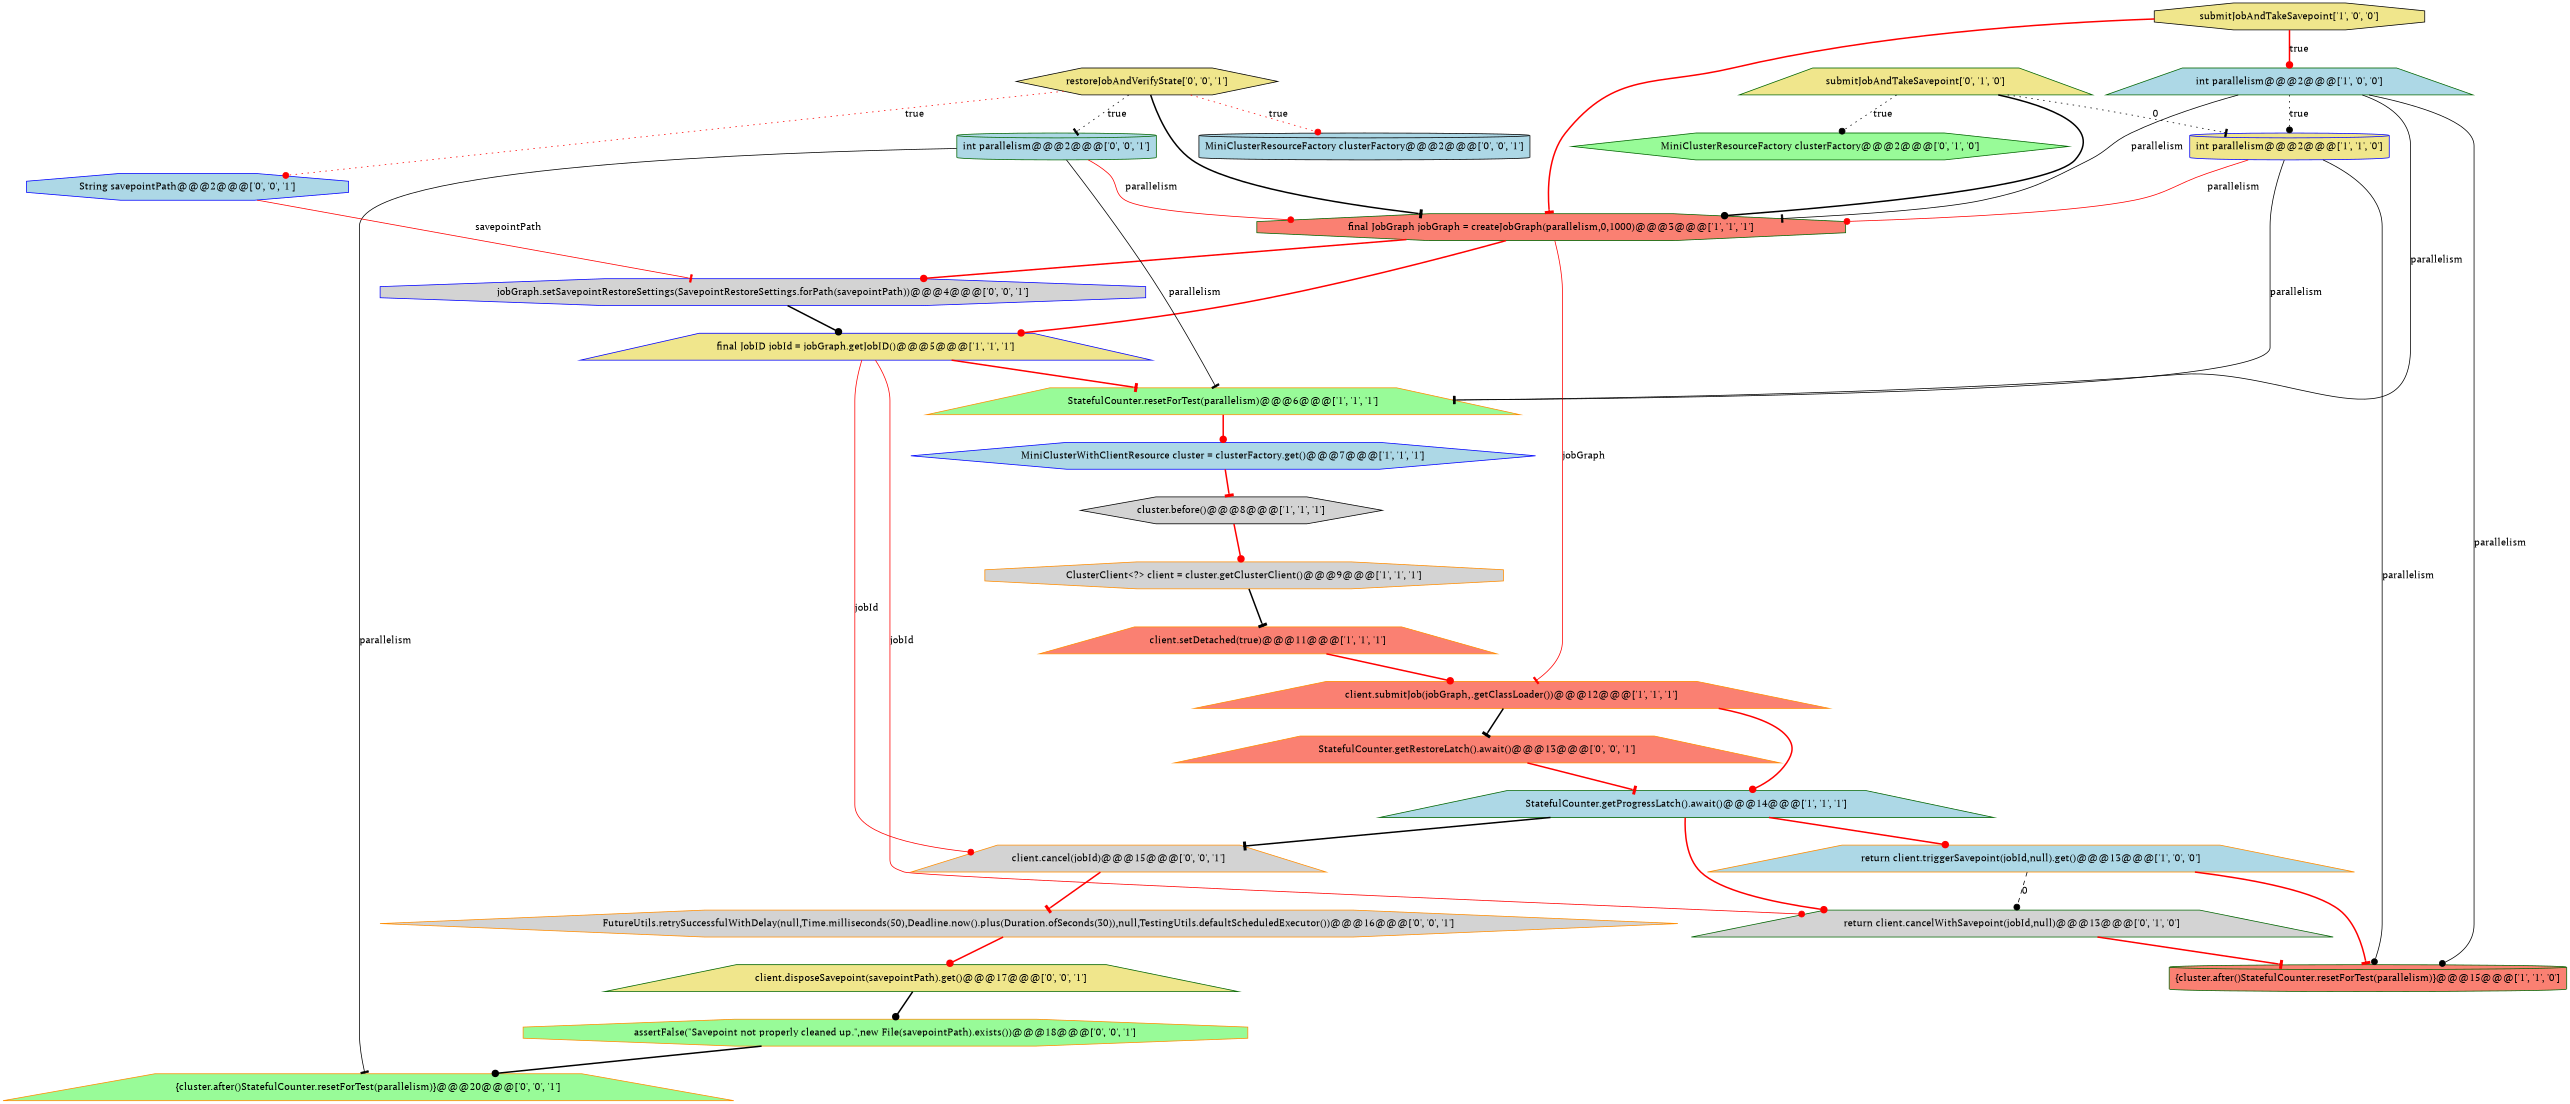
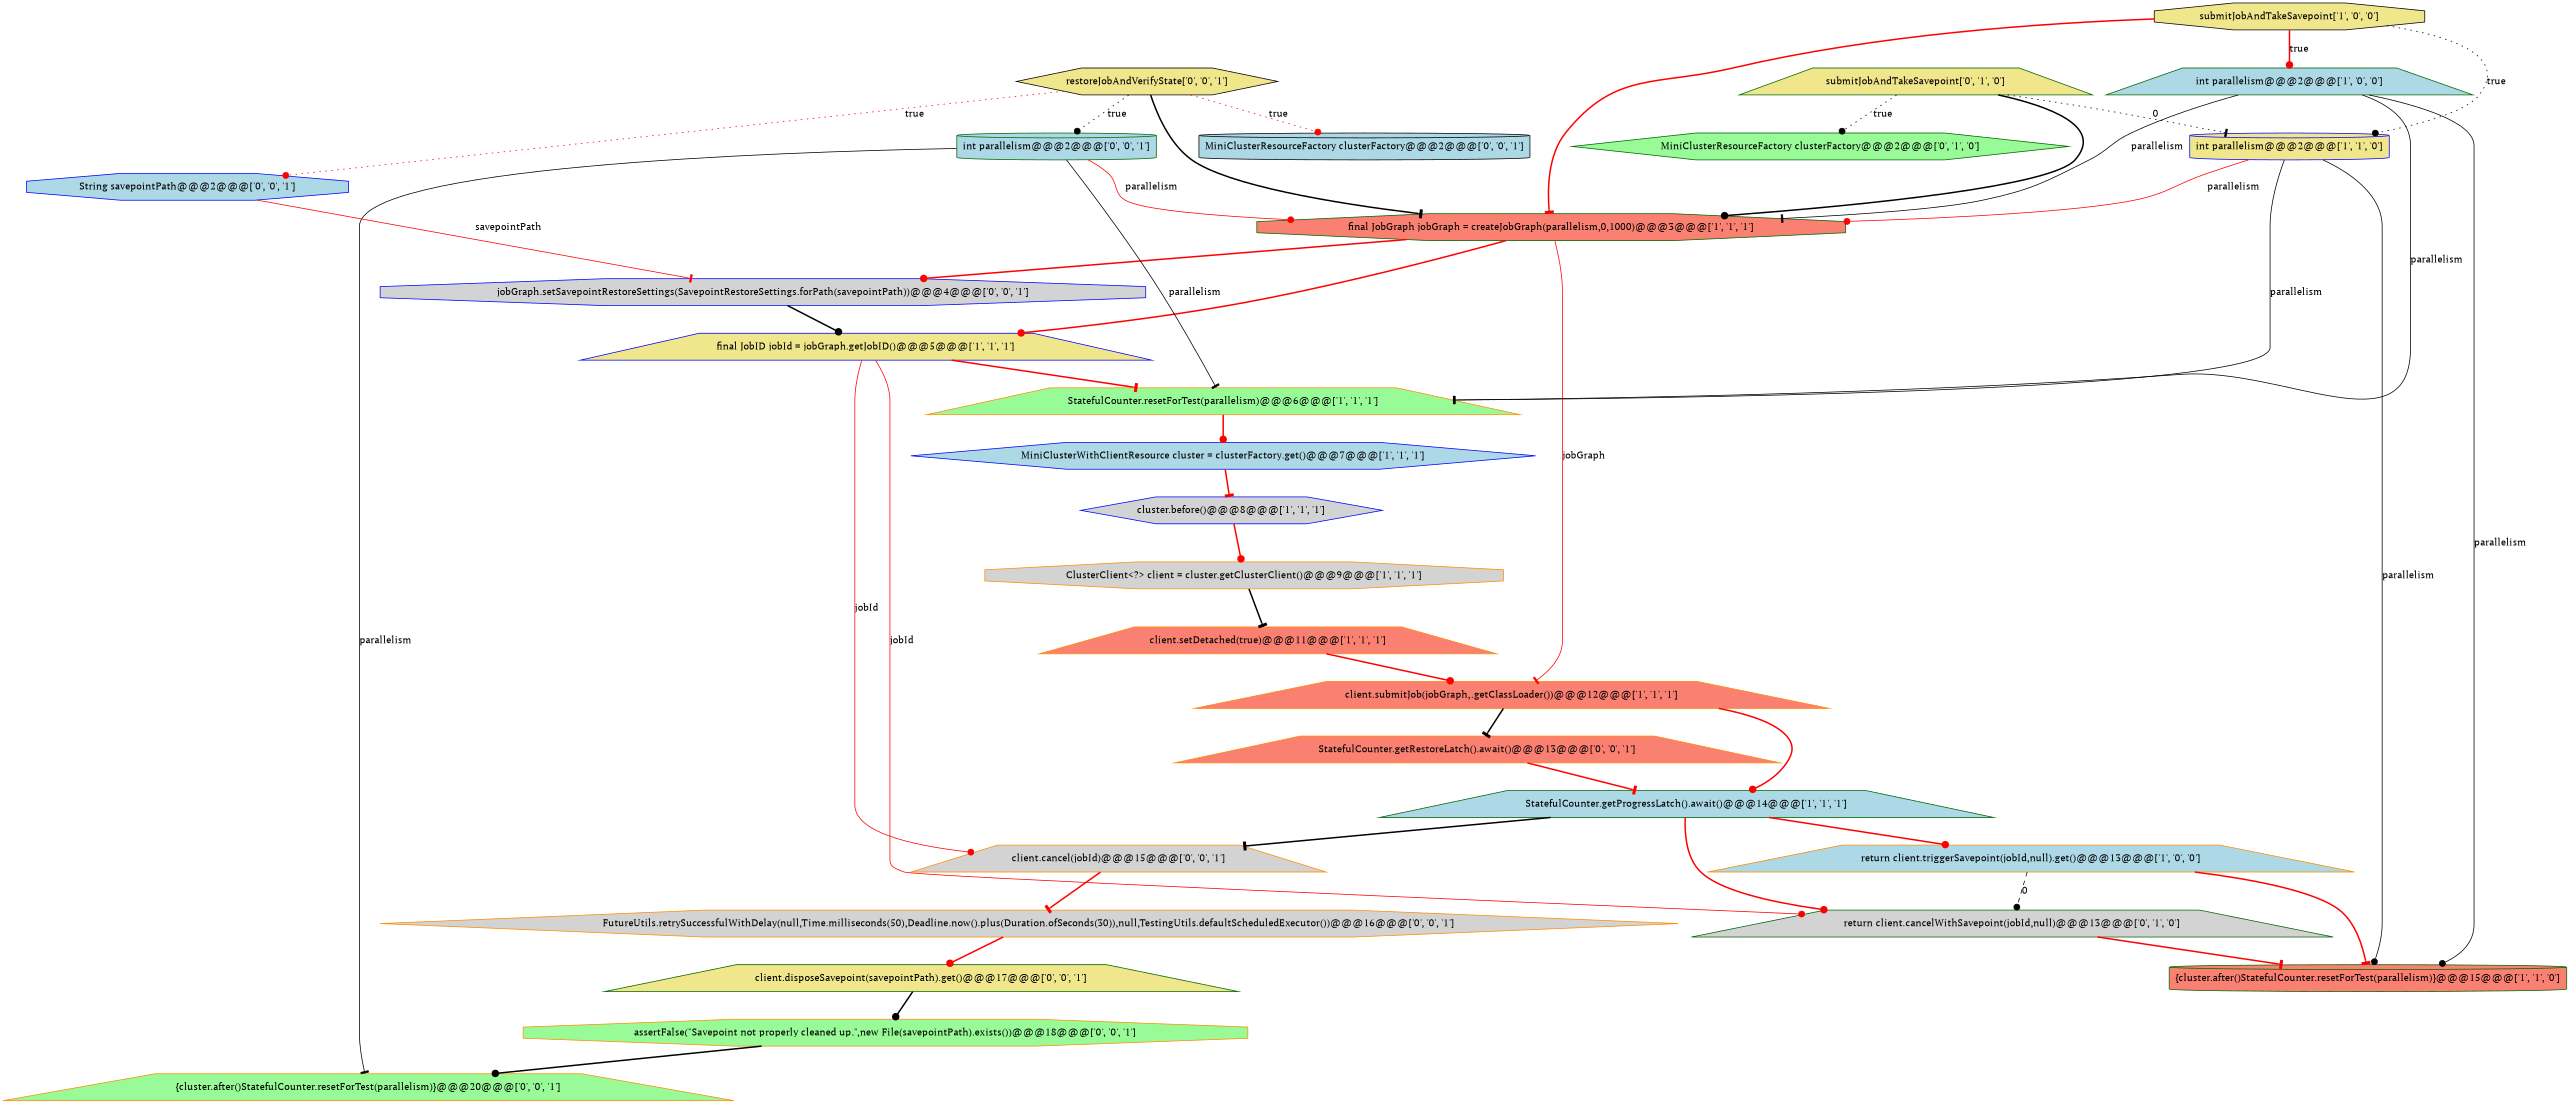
(2289, 111) -> (2487, 81)
(1103, 113) -> (1103, 113)
(1231, 510) -> (1231, 510)
